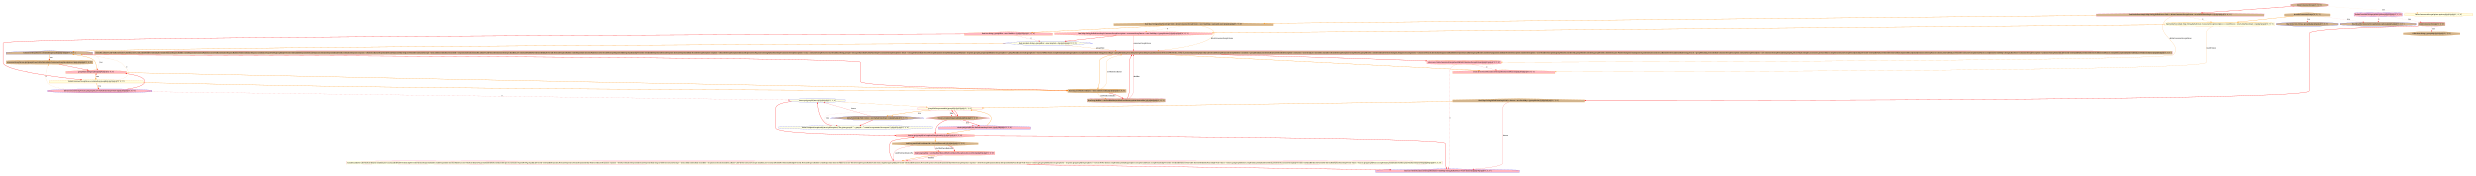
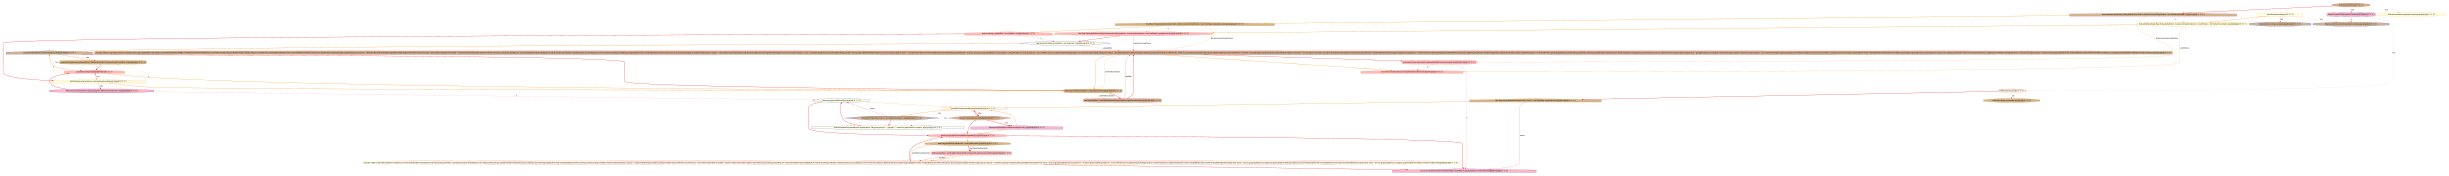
none -> (2351, 9)
(2307, 15) -> (2280, 15)
(2432, 24) -> (2012, 91)
